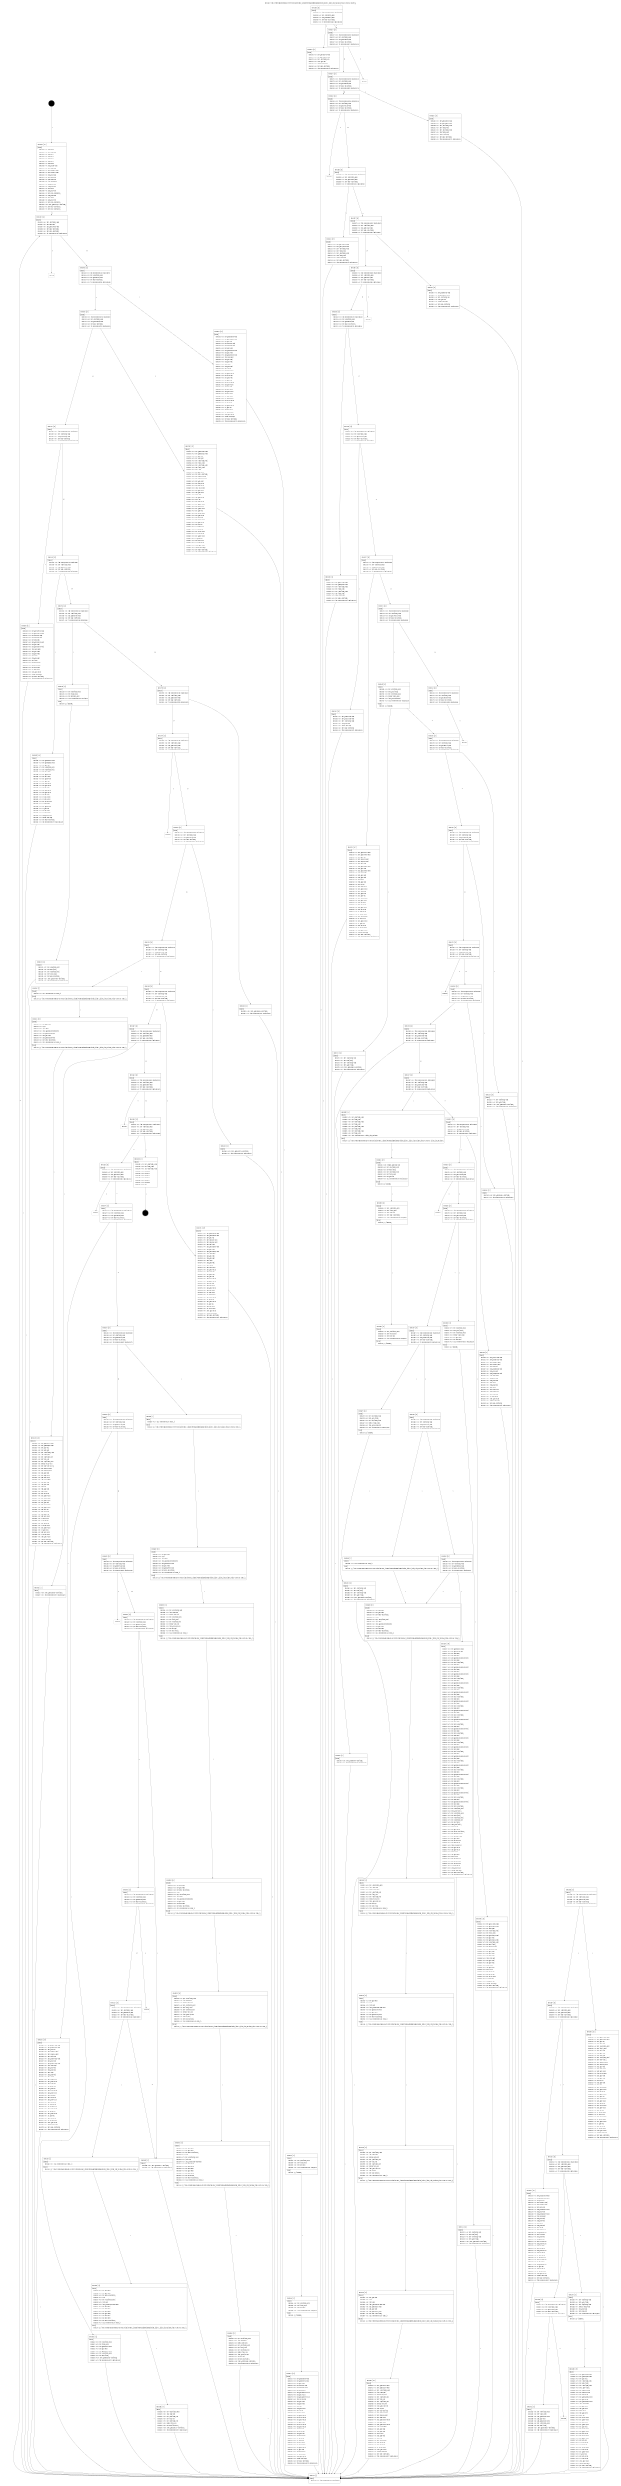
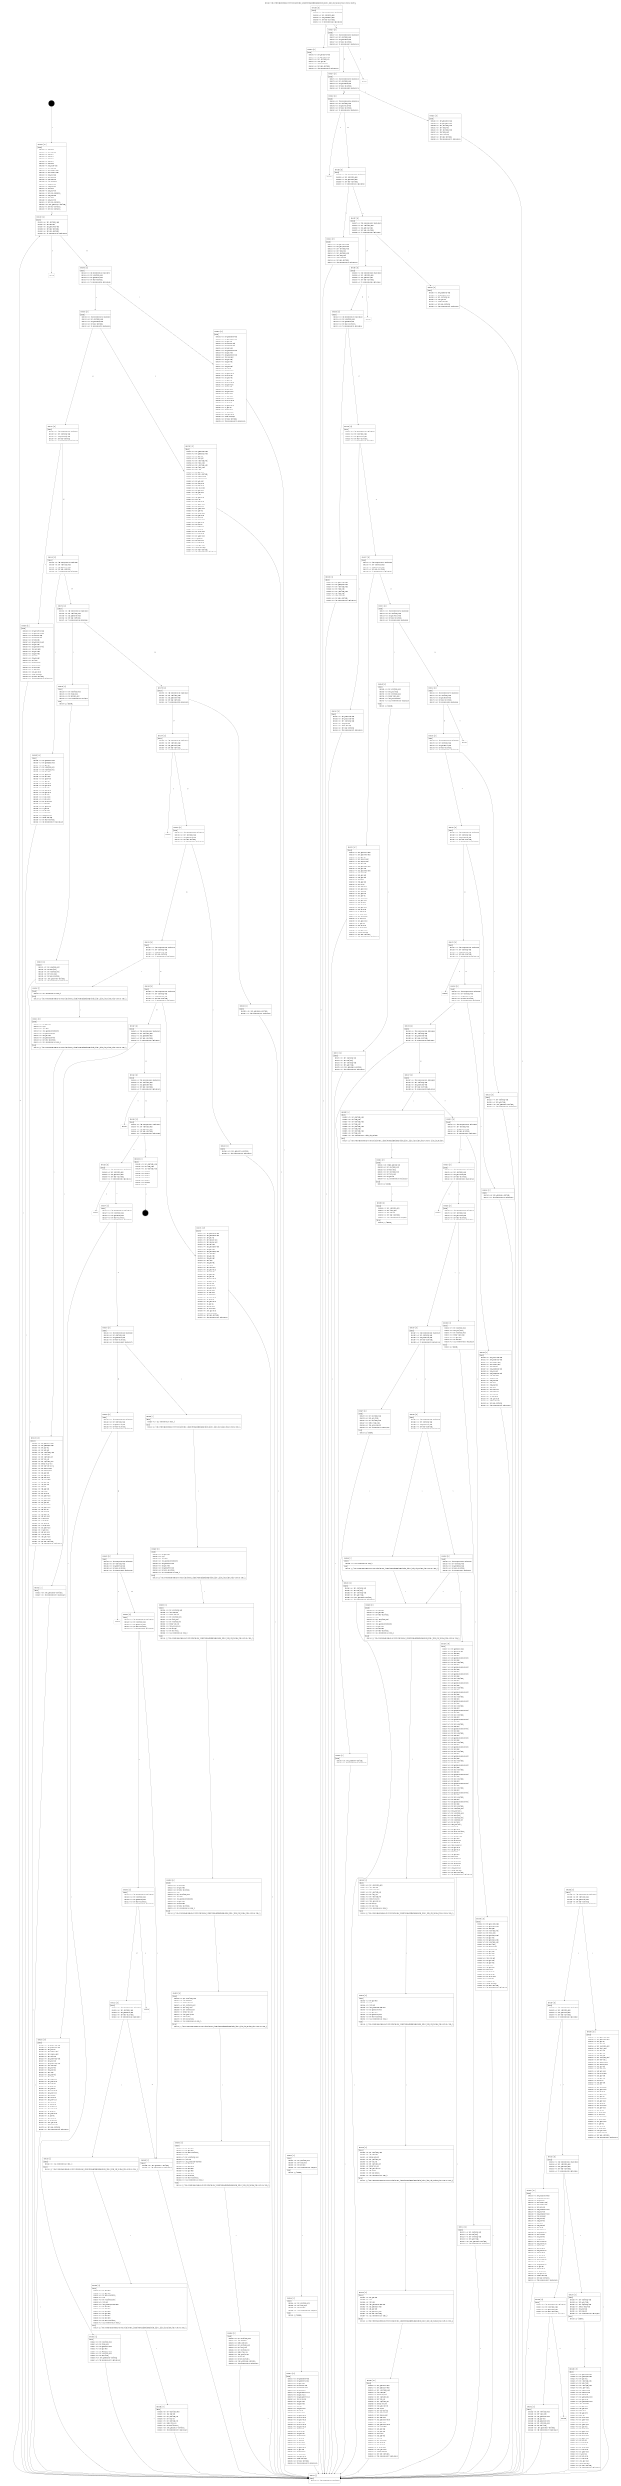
(420, 721) -> (443, 719)
(391, 1335) -> none
